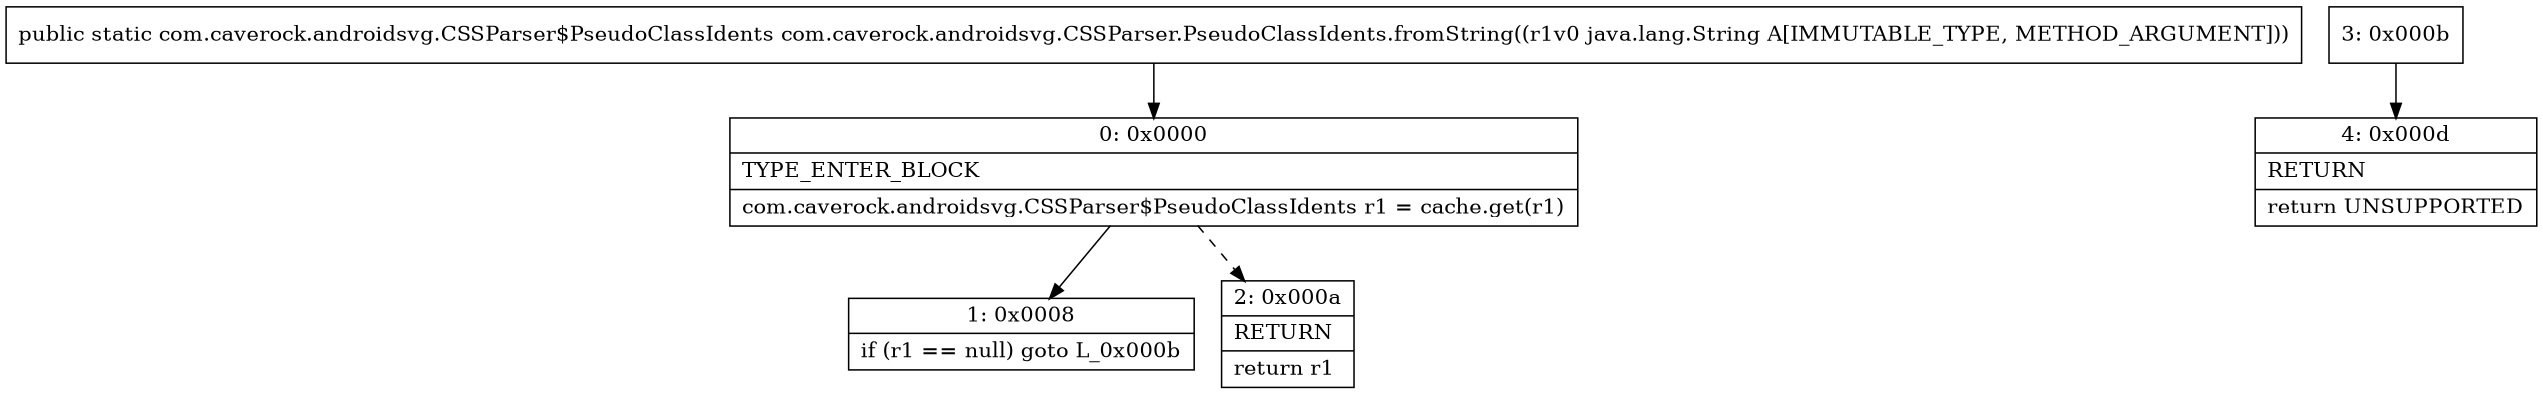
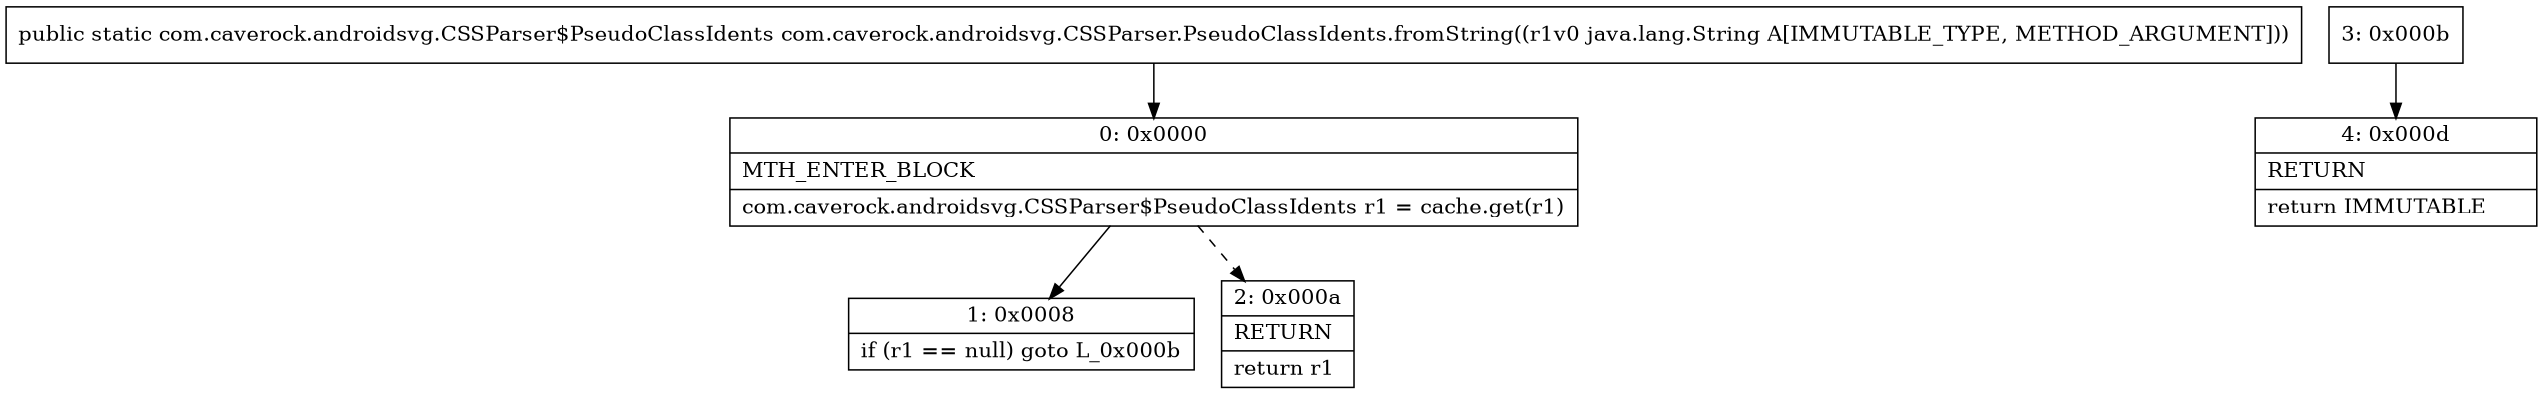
(862, 170) -> (859, 170)
(2396, 207) -> (2378, 207)
